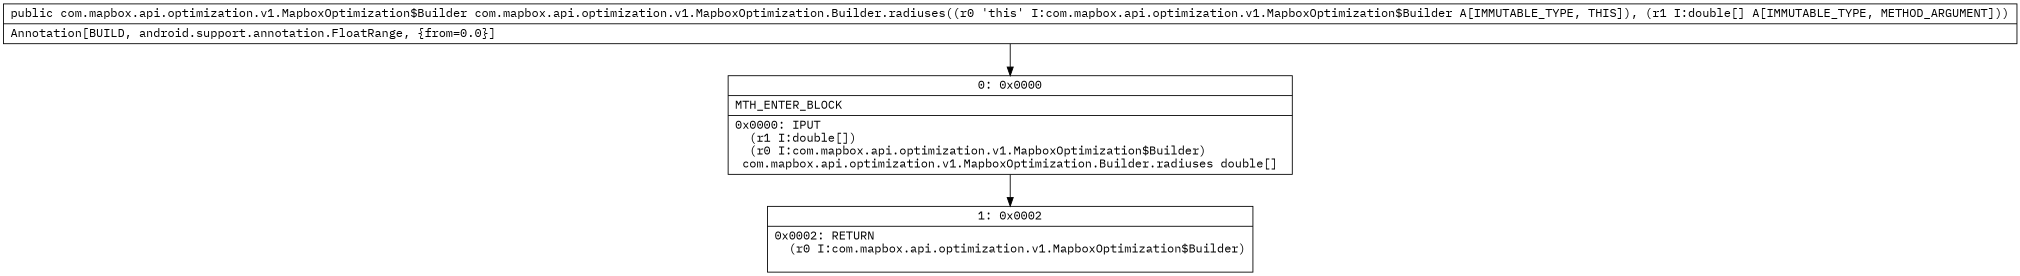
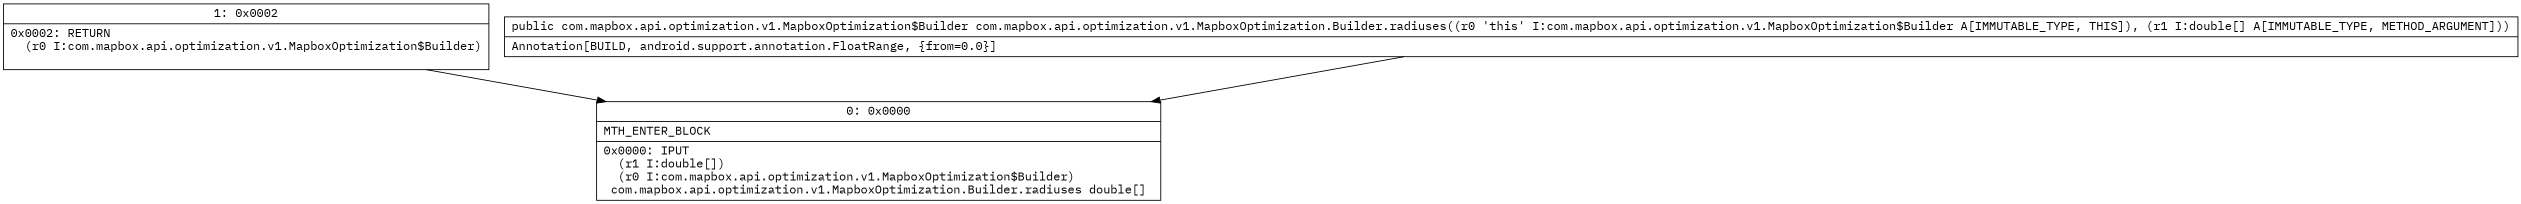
(1010, 186) -> (512, 85)
